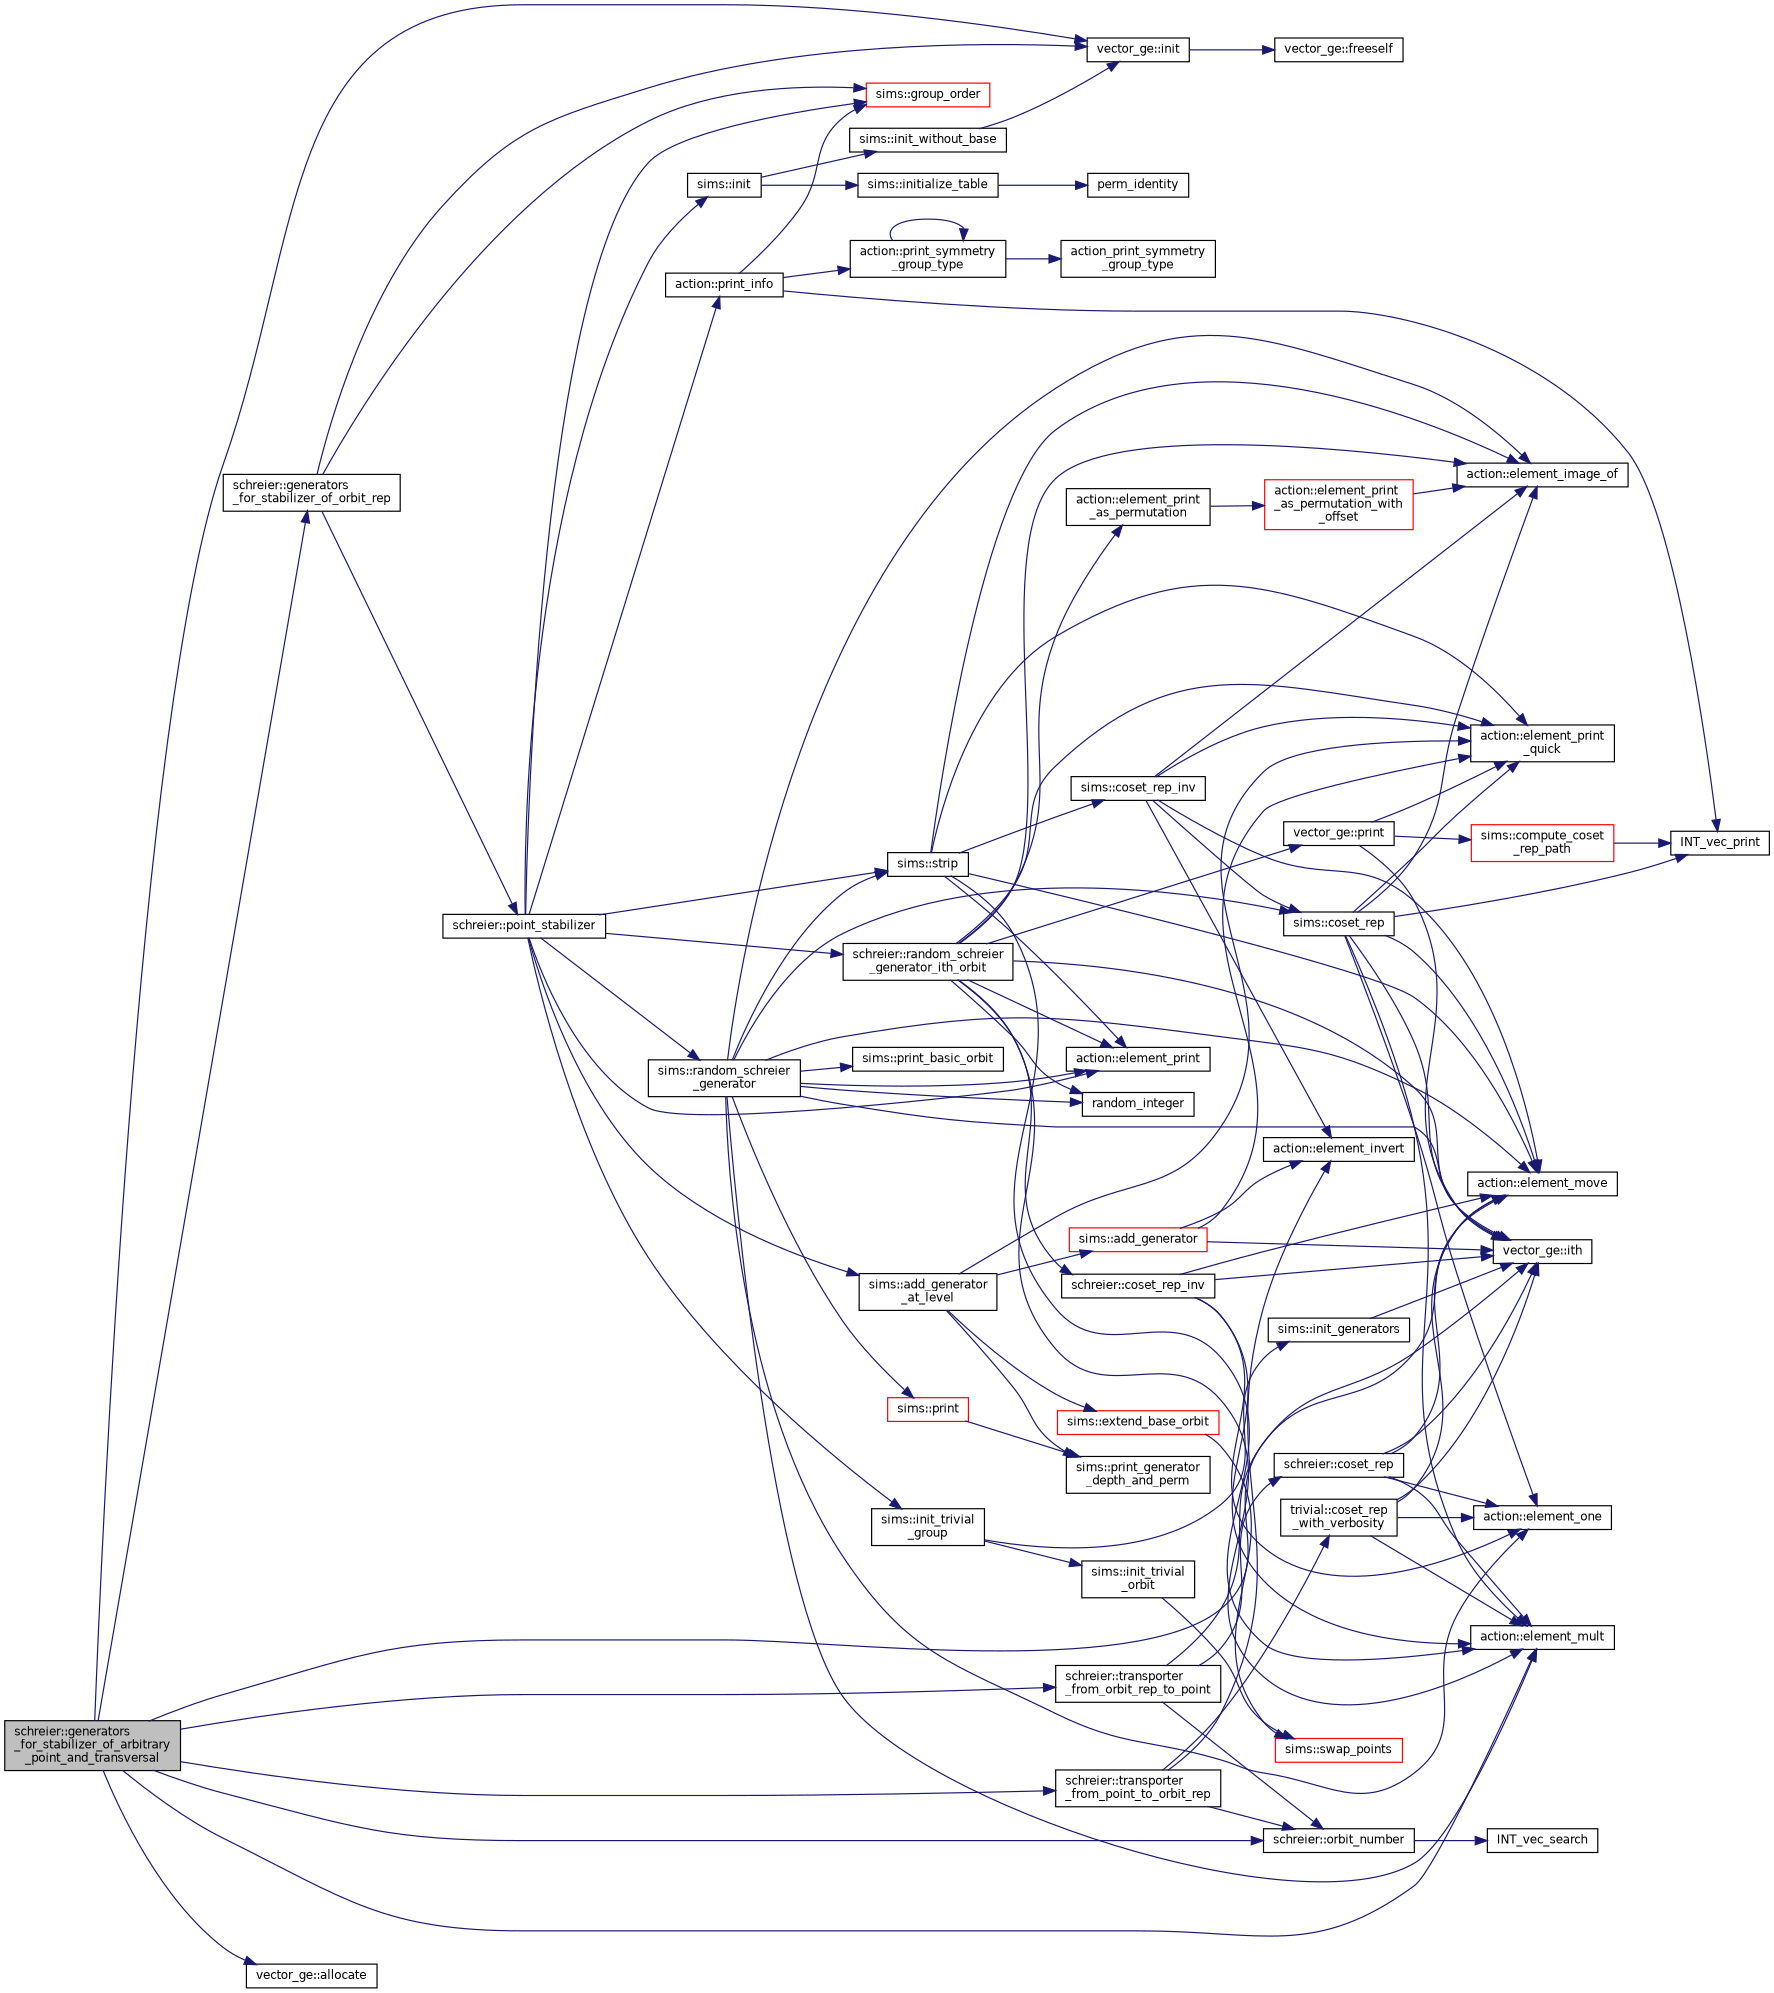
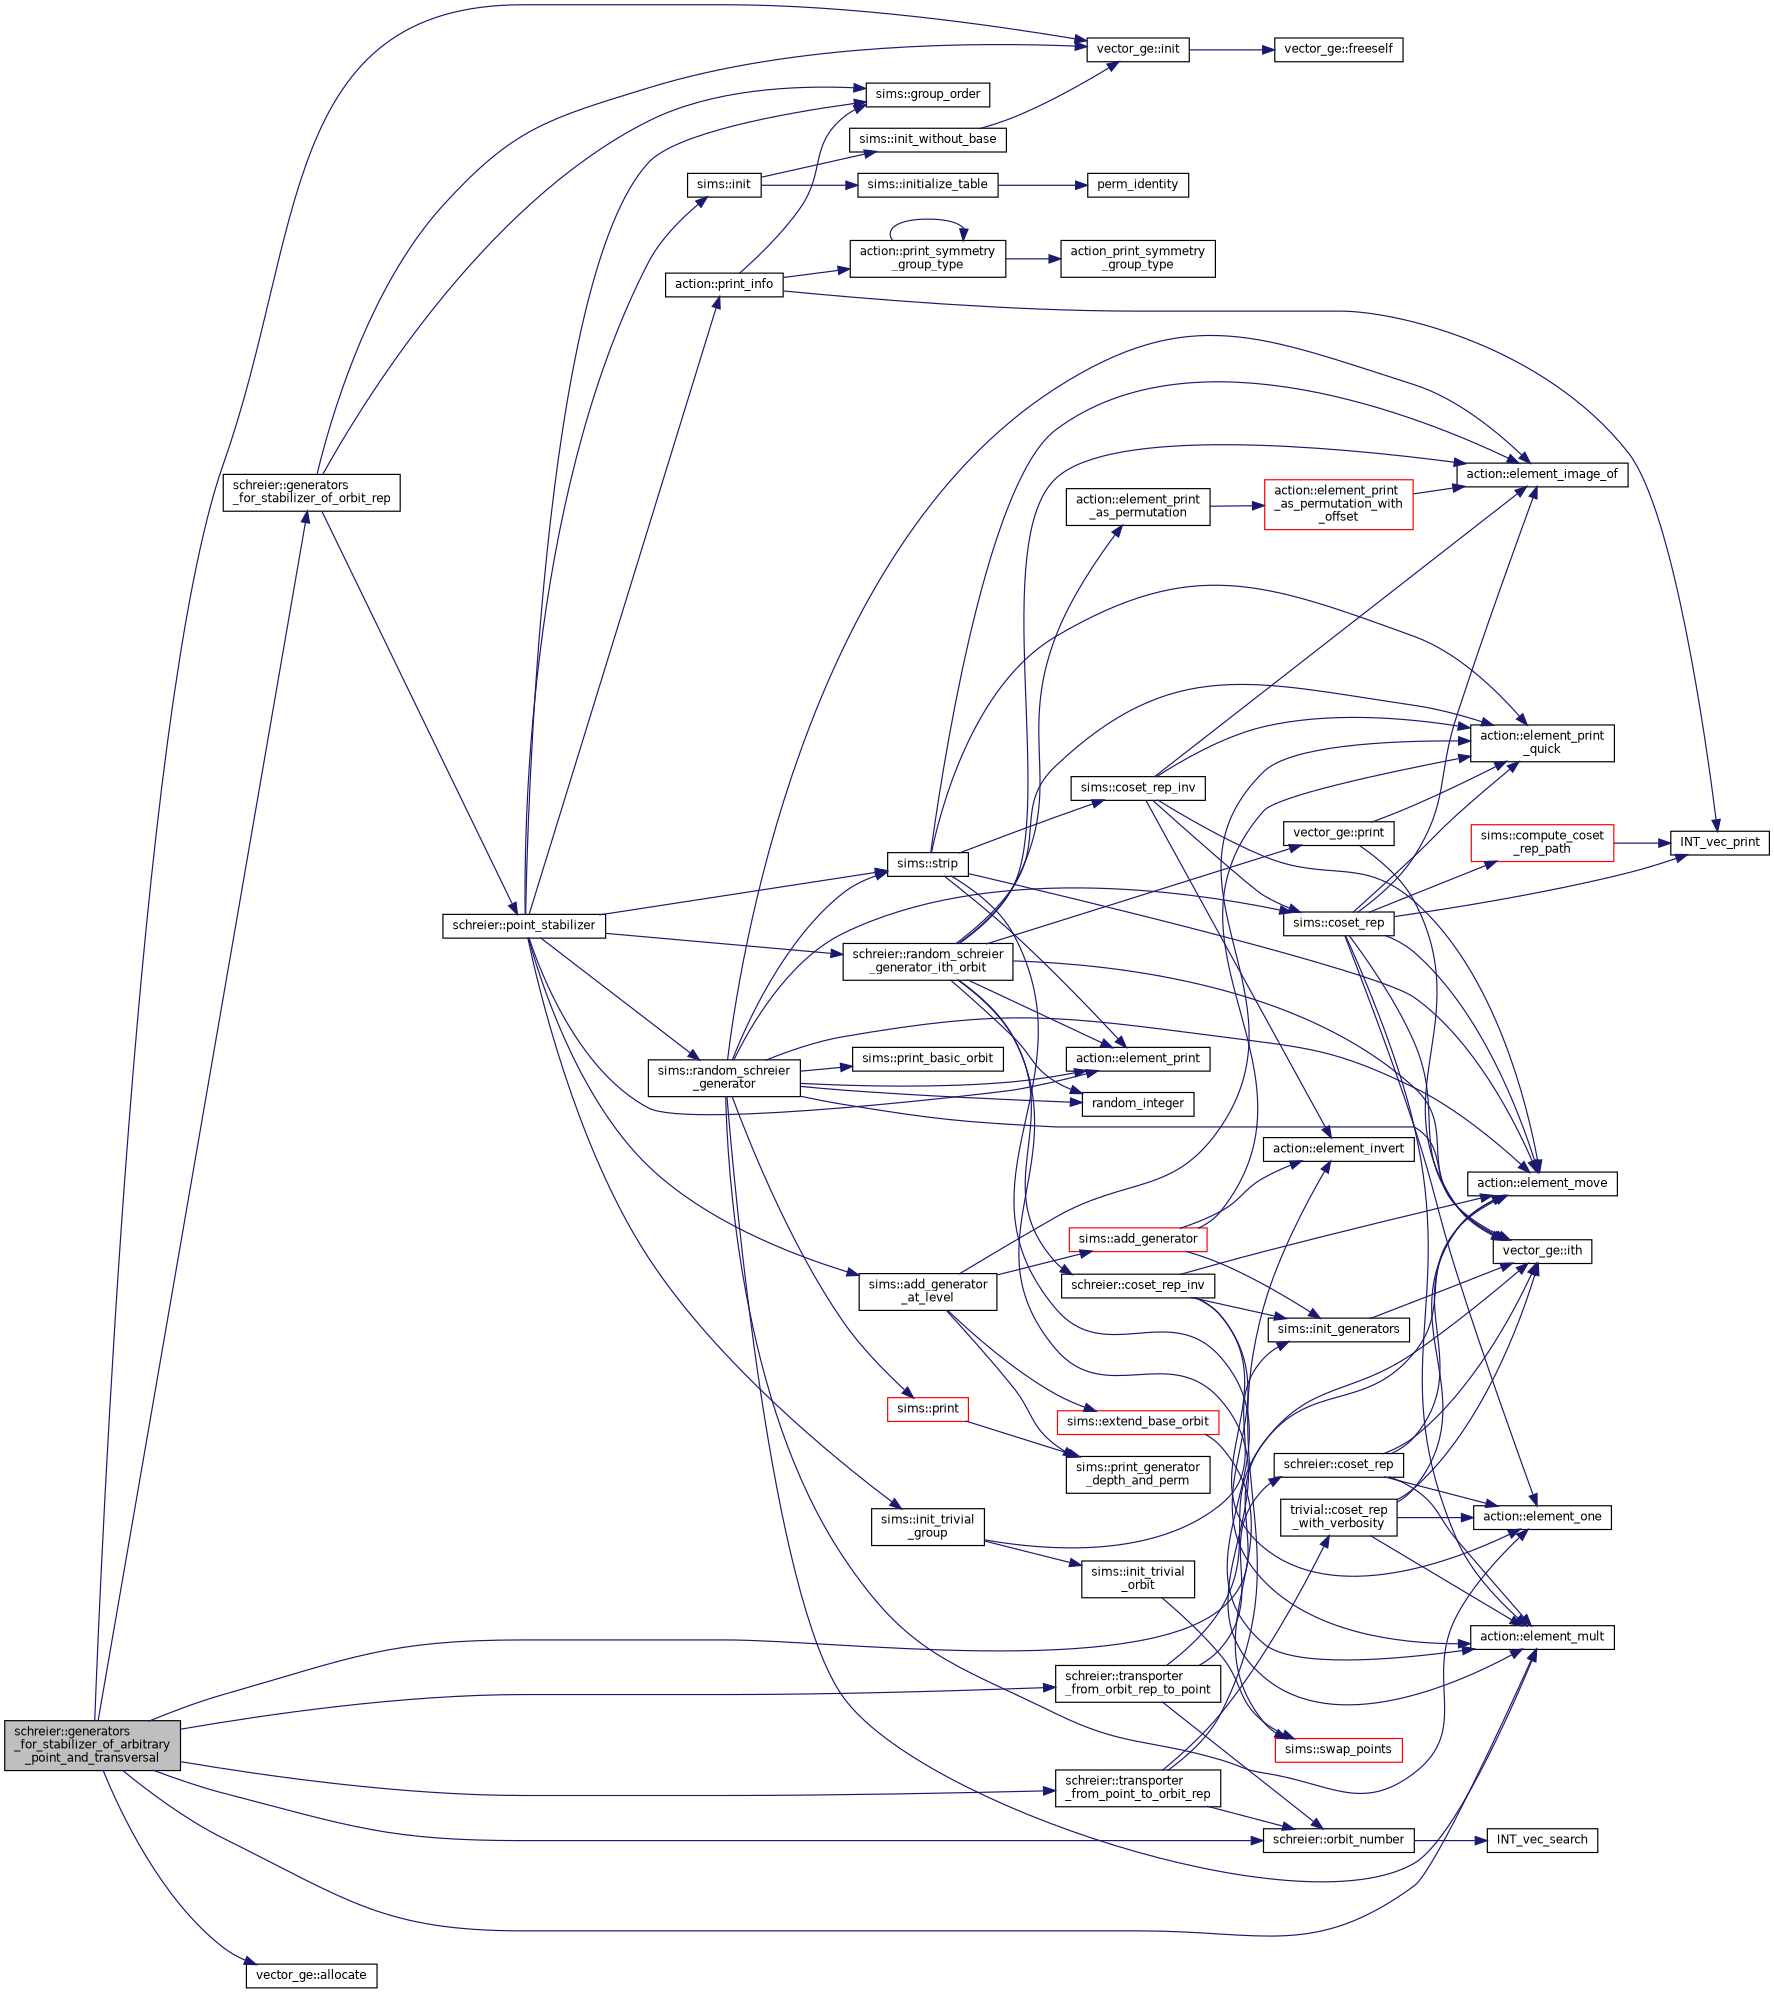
(928, 95) -> (928, 95)
(1416, 837) -> (1427, 889)
(1344, 1246) -> (1250, 1277)
(1348, 1268) -> (1233, 1307)
